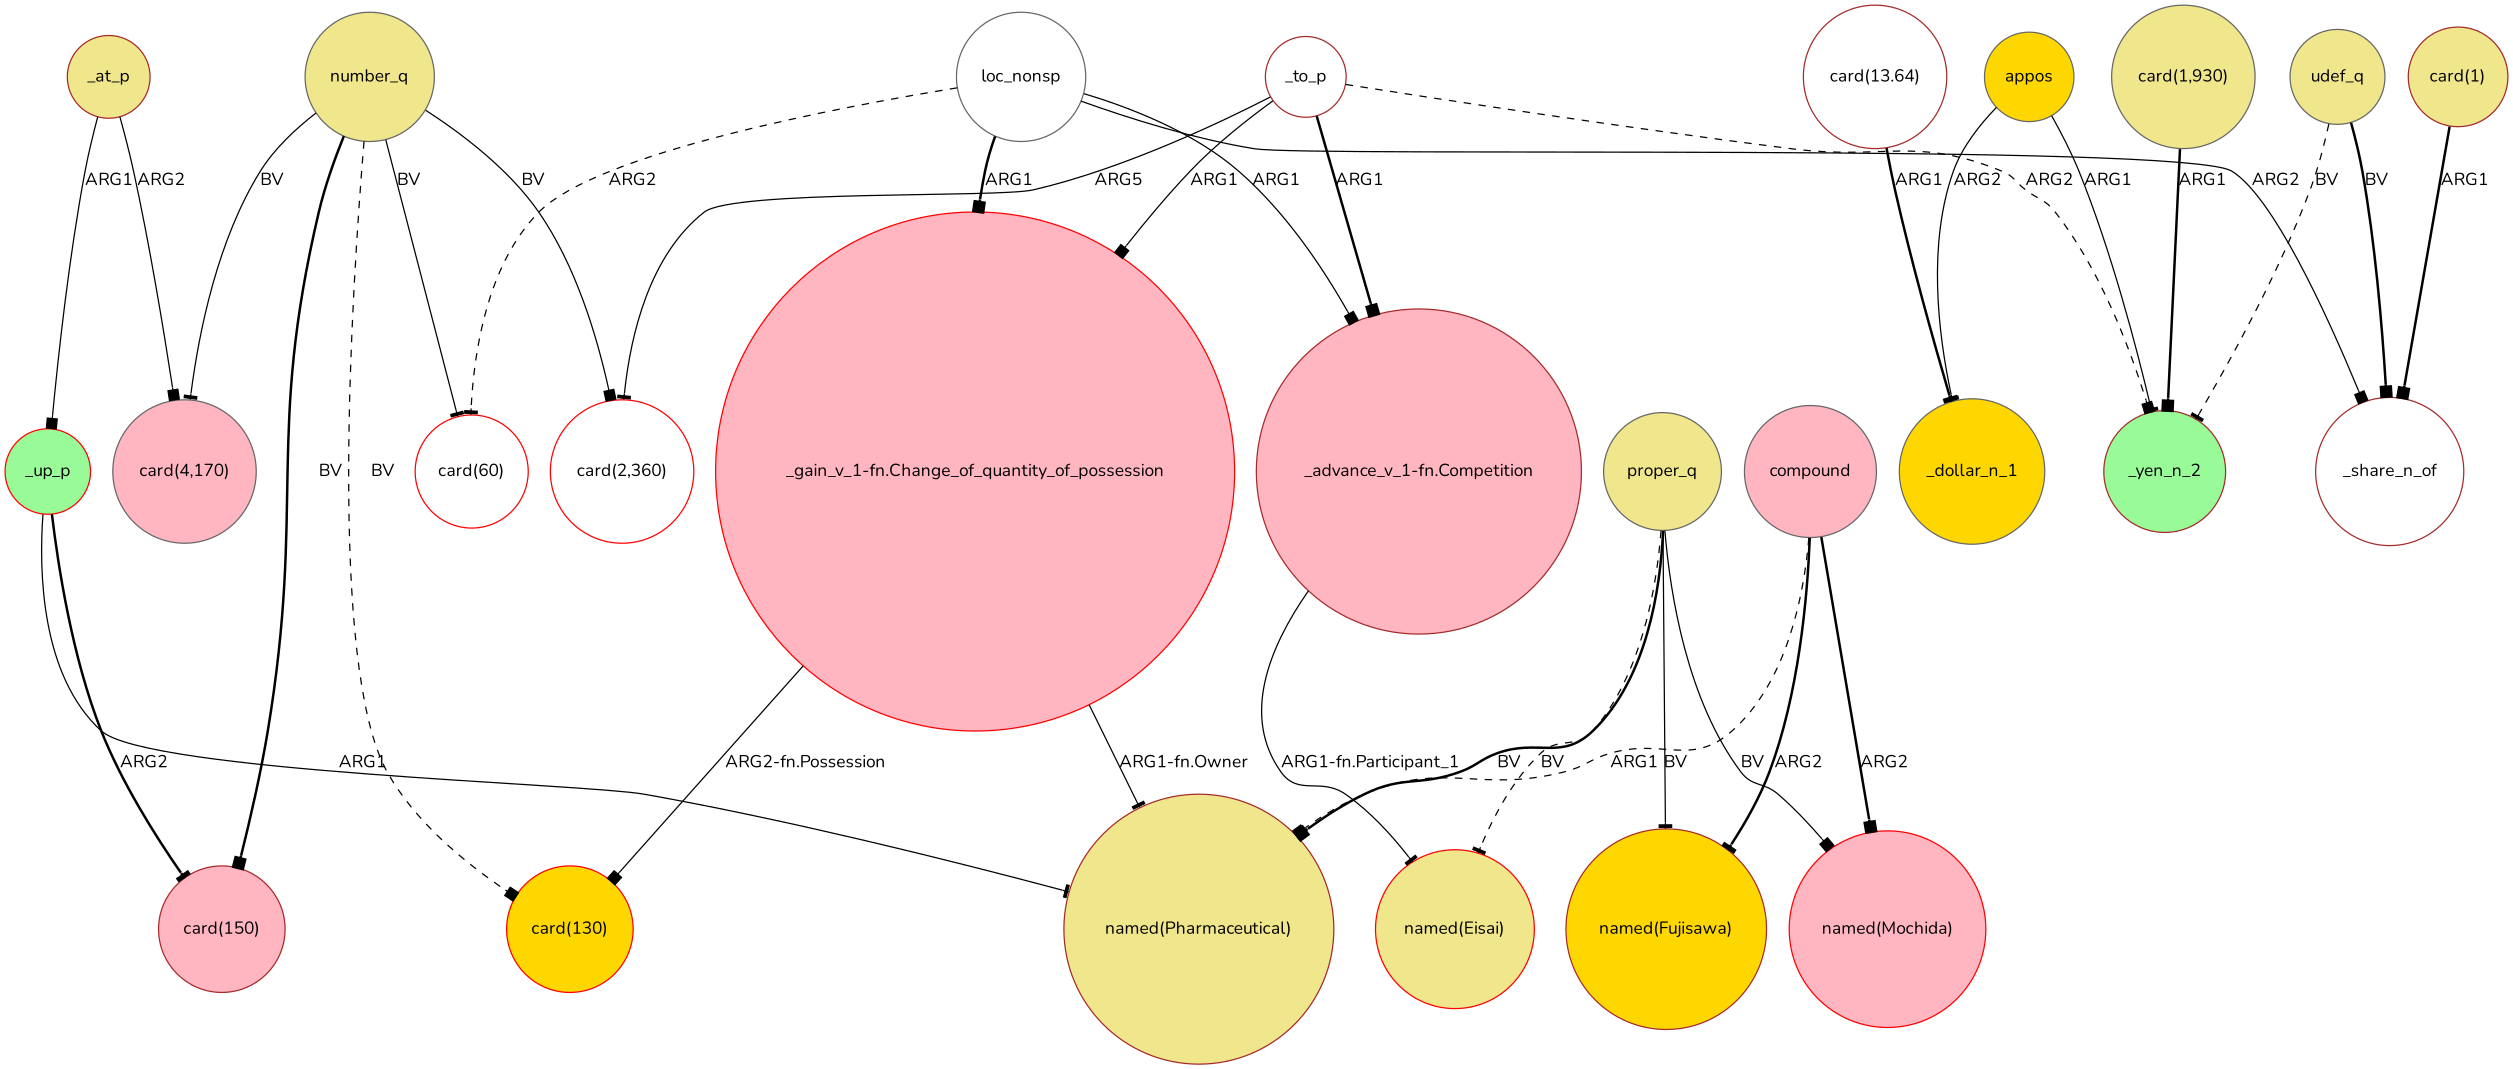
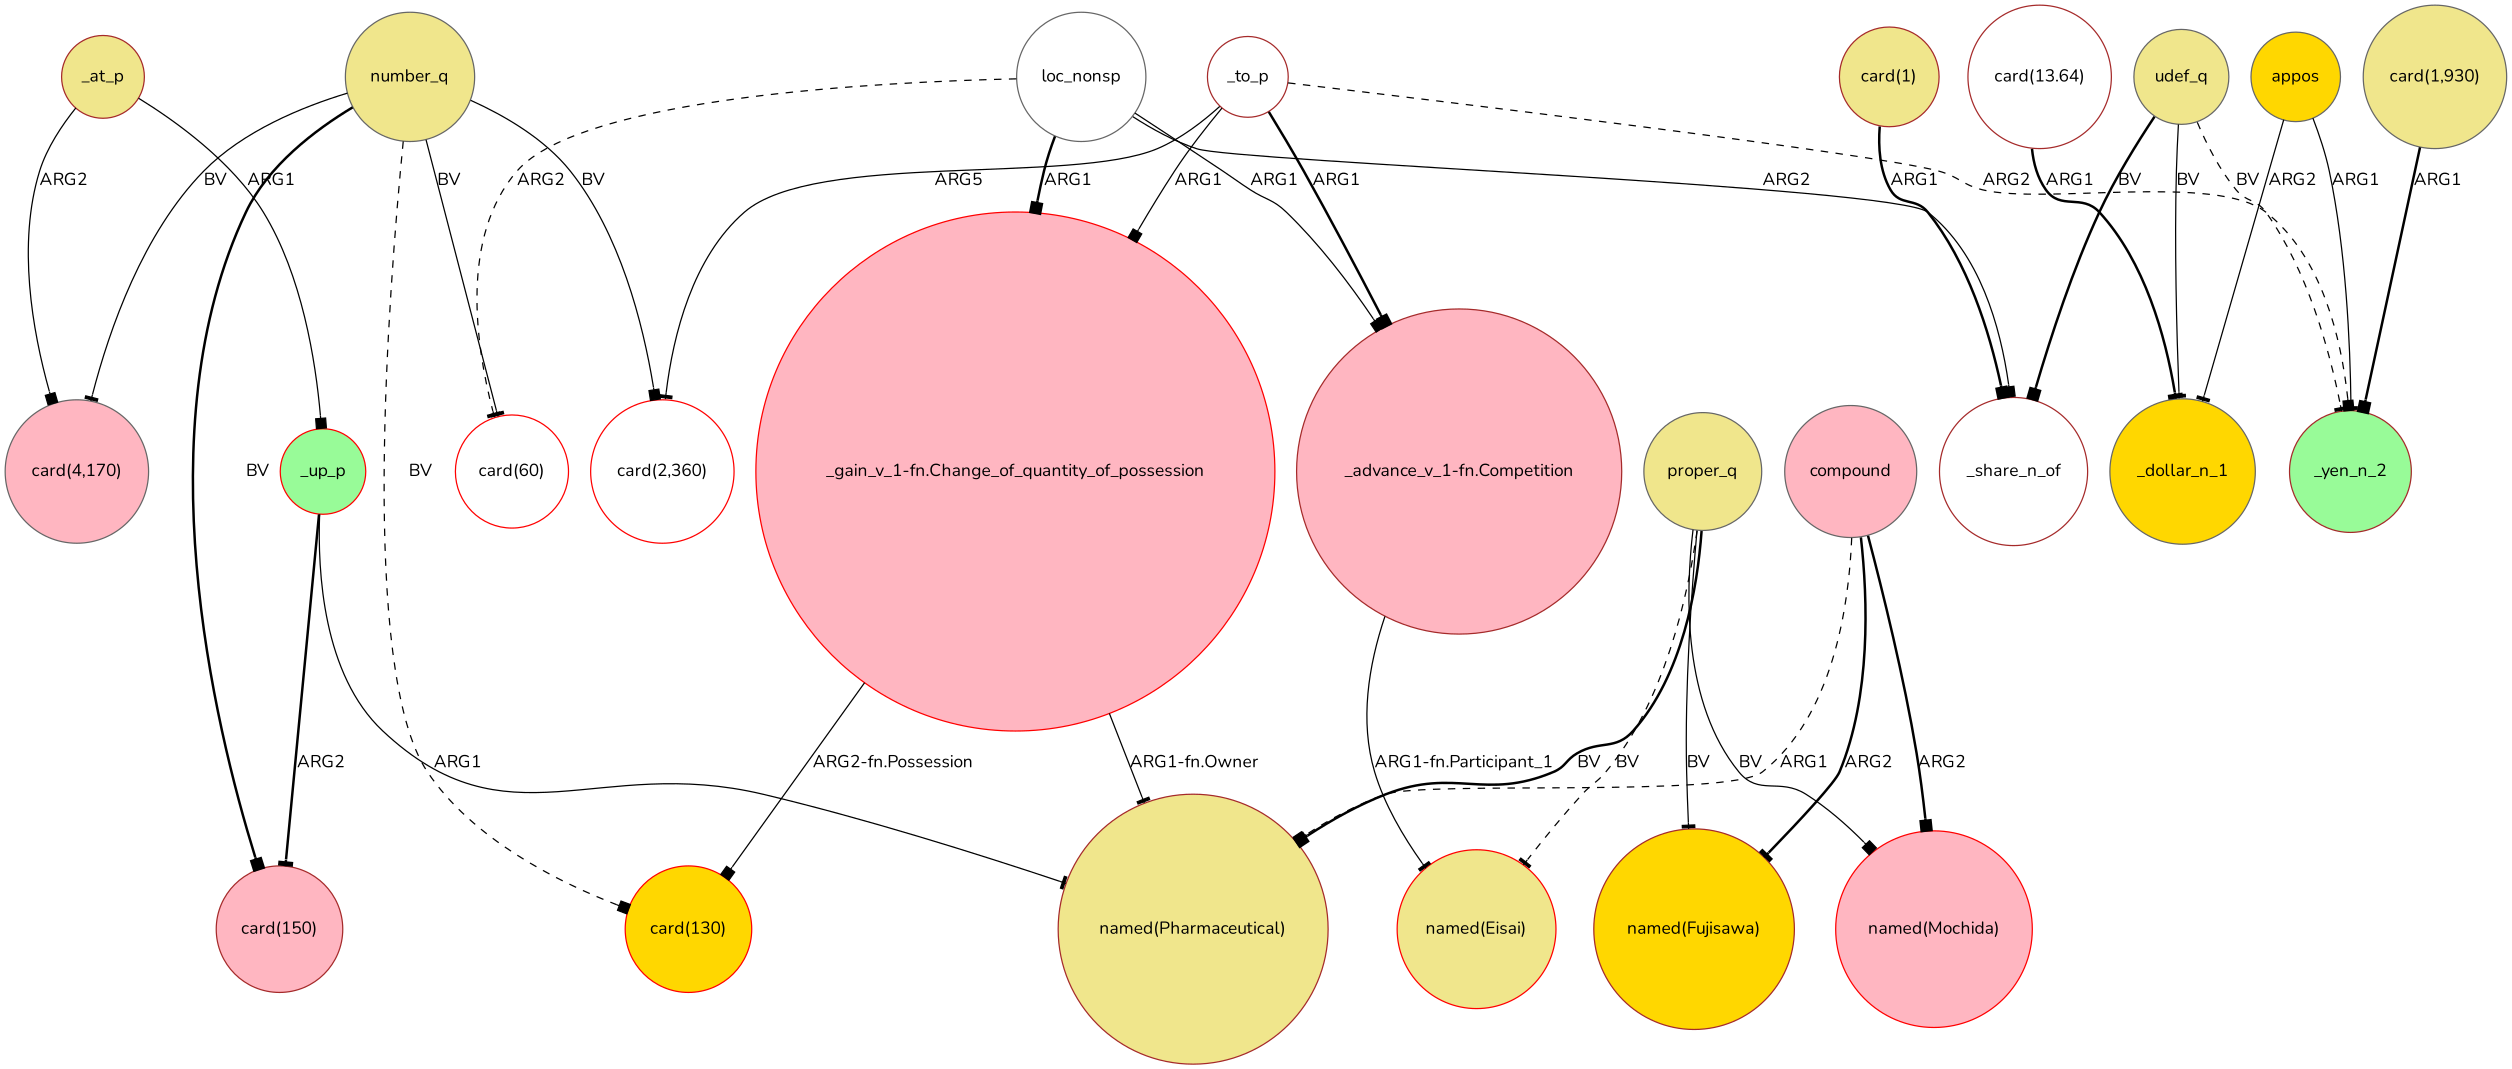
none -> (2176, 258)
